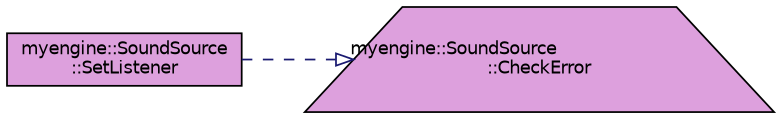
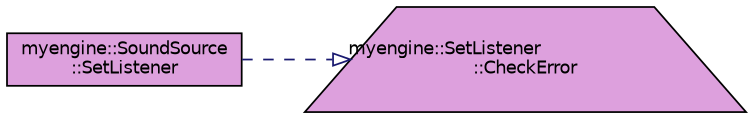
(539, 60) -> (525, 60)
